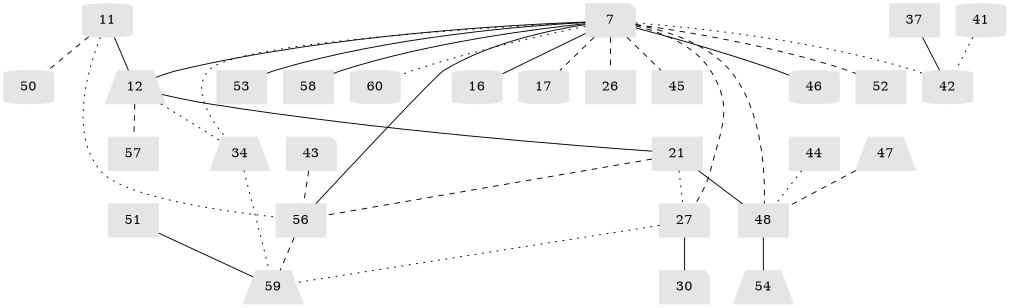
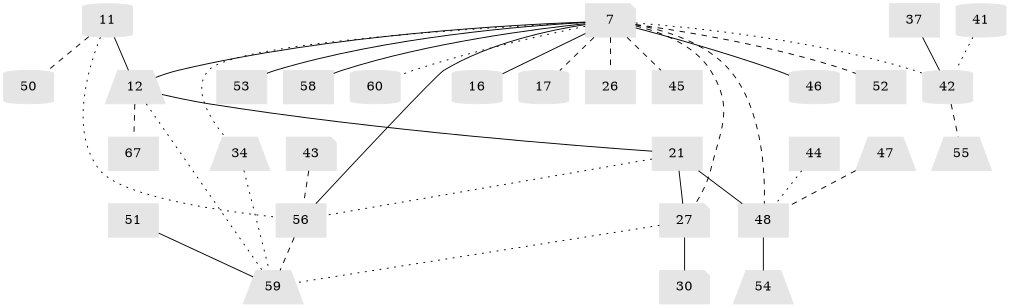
(191, 122) -> (204, 187)
(133, 154) -> (133, 154)
none -> (962, 154)
(489, 187) -> (489, 187)
(681, 187) -> (681, 187)
